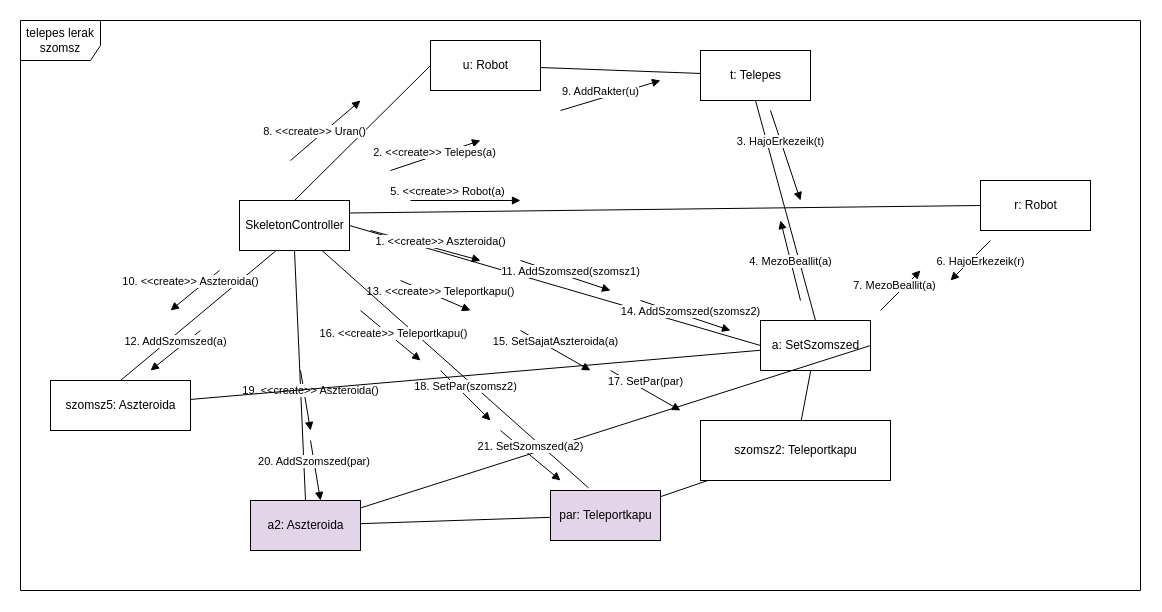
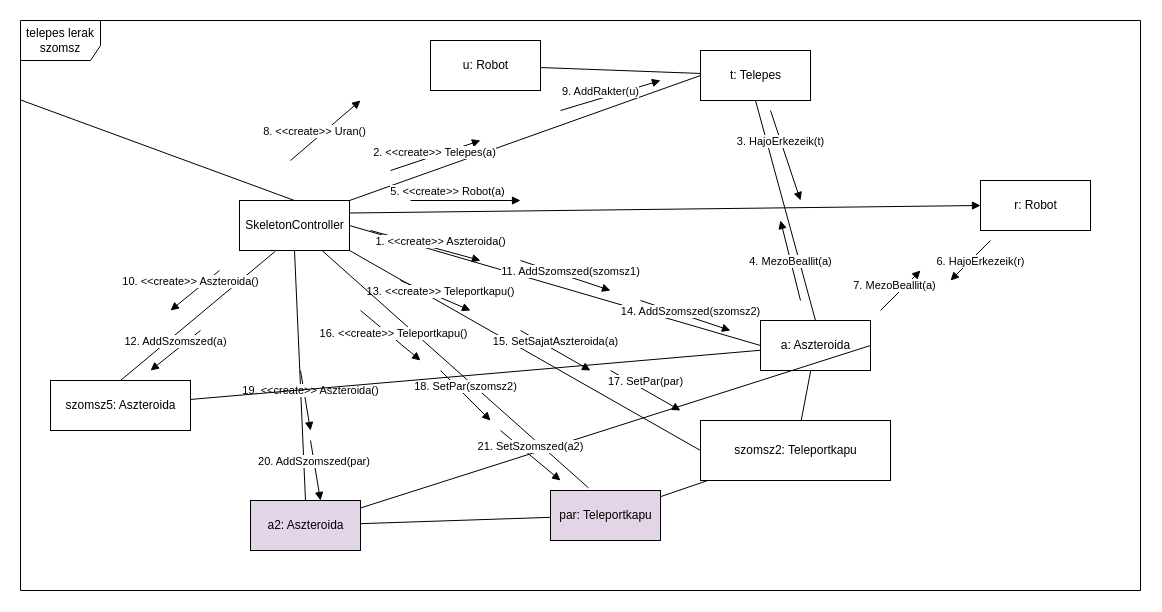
(397, 99) -> (159, 151)
none -> (597, 112)
(974, 206) -> (971, 206)
(816, 346) -> (816, 346)
none -> (610, 399)
